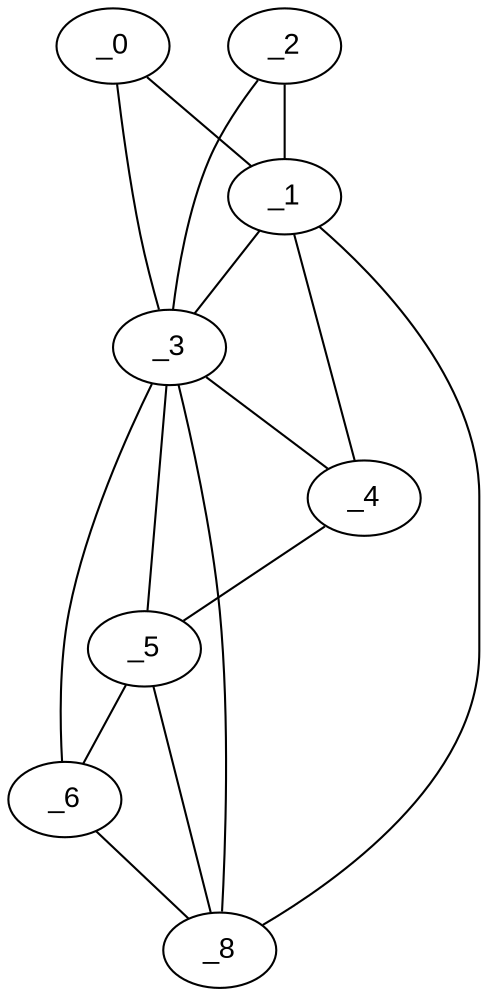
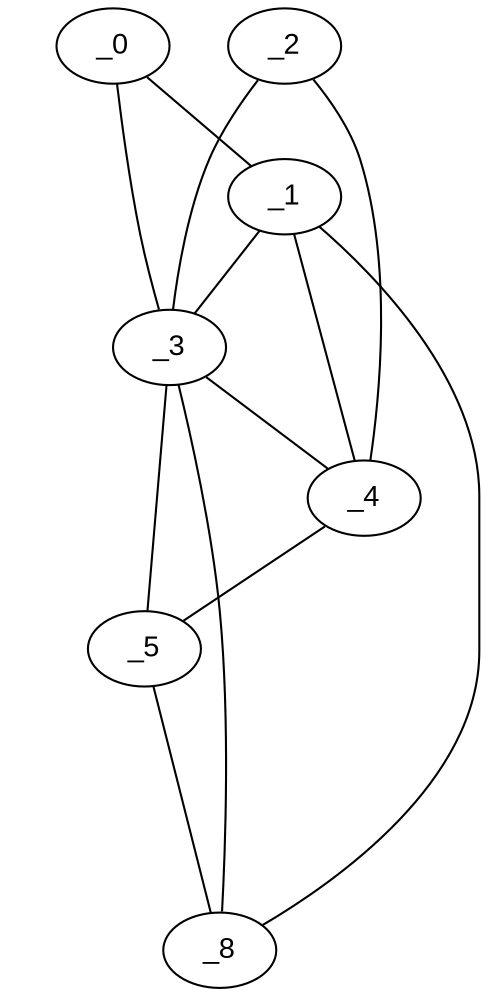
(285, 122) -> (379, 263)
(65, 800) -> none
